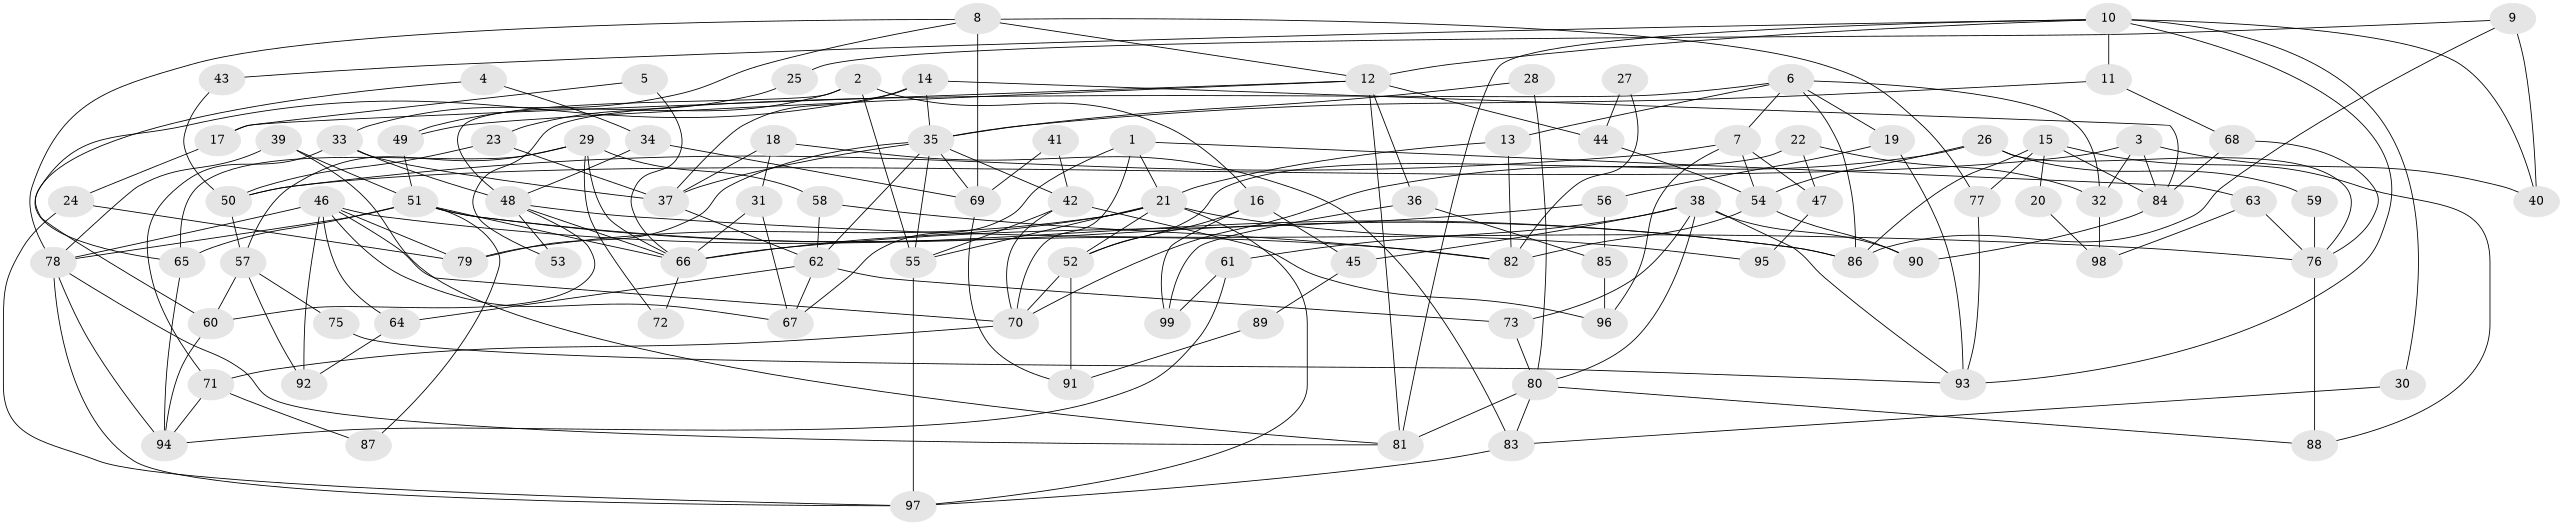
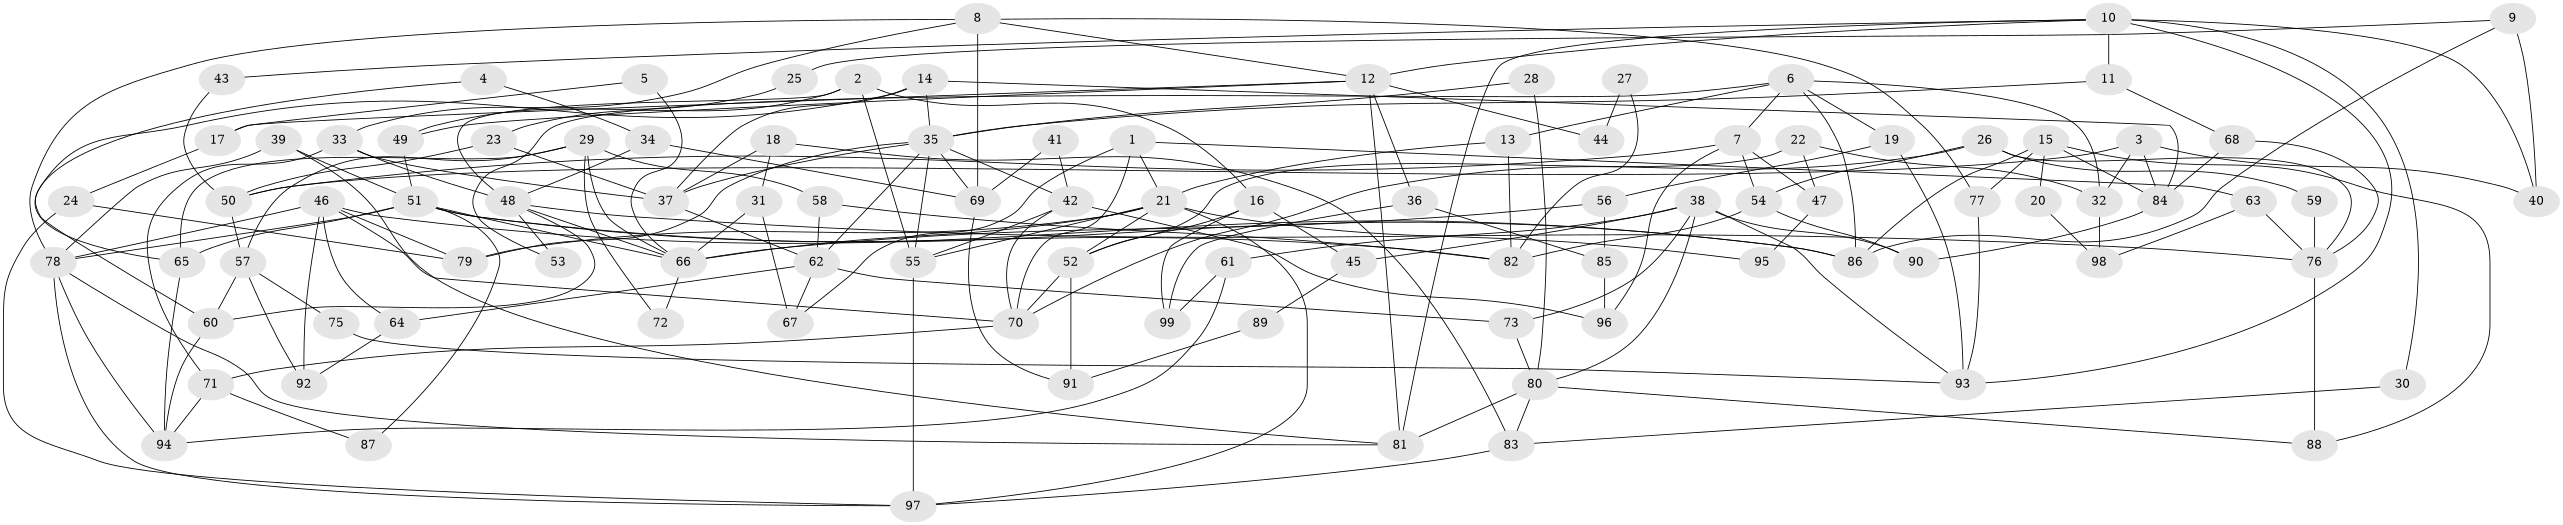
(1682, 169) -> none
(560, 306) -> none
